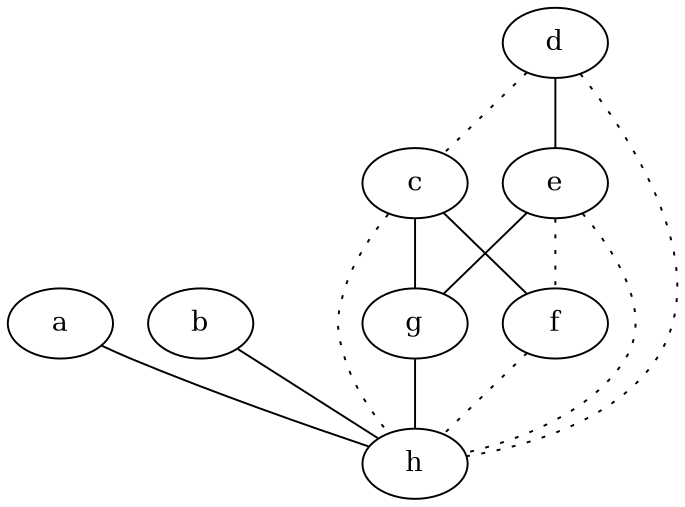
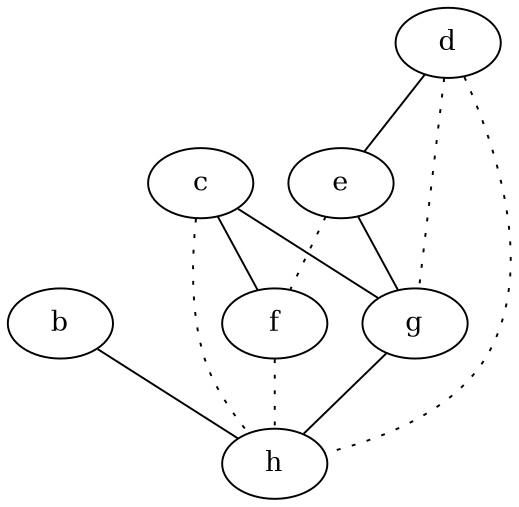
(485, 113) -> (432, 183)
(60, 323) -> none
(617, 370) -> none
